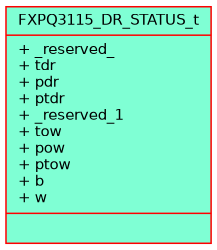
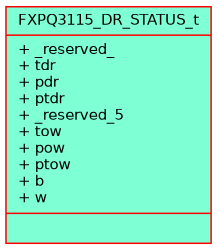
(71, 115) -> (71, 115)
